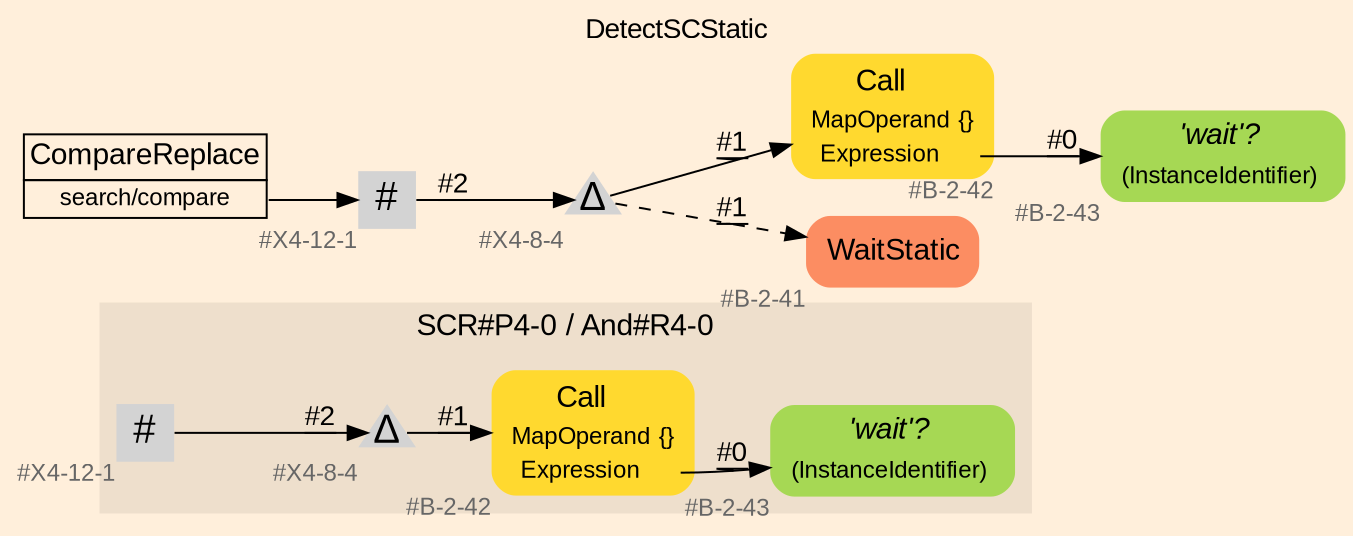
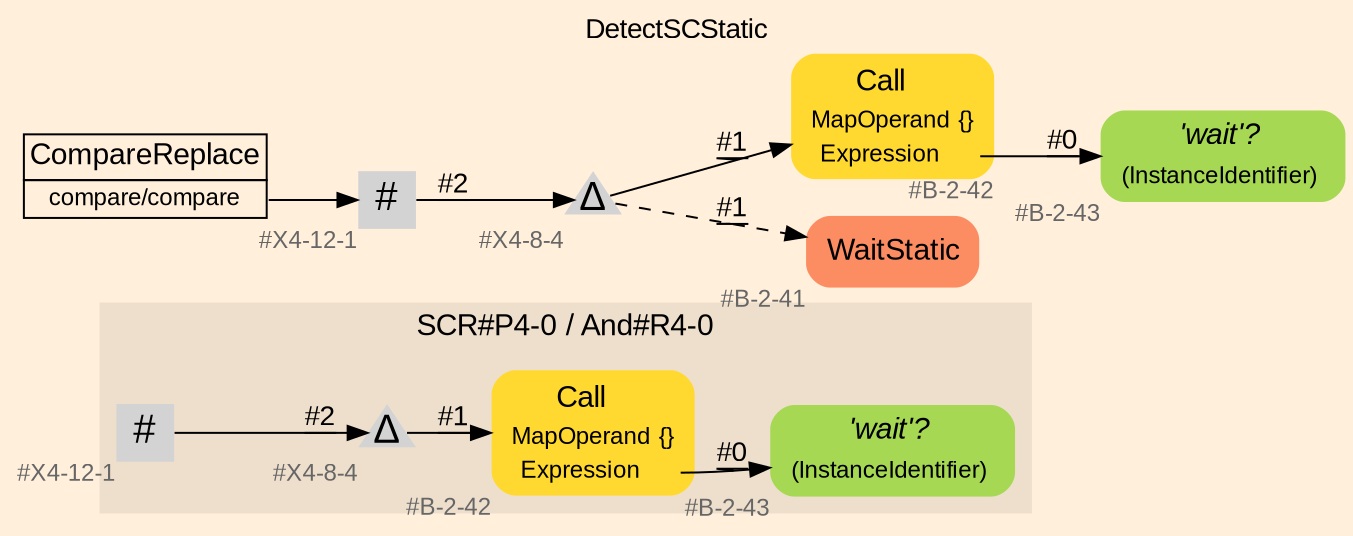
(145, 198) -> (145, 198)
